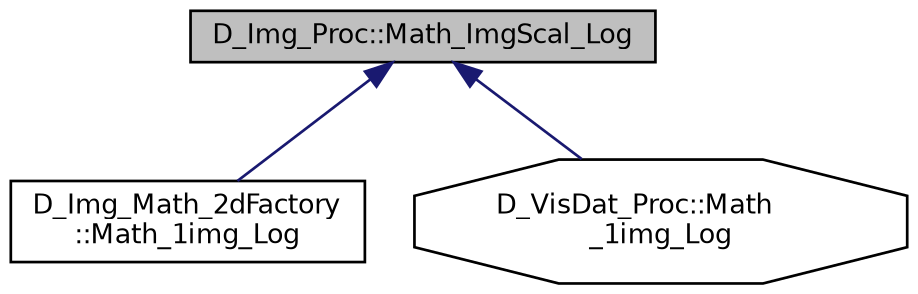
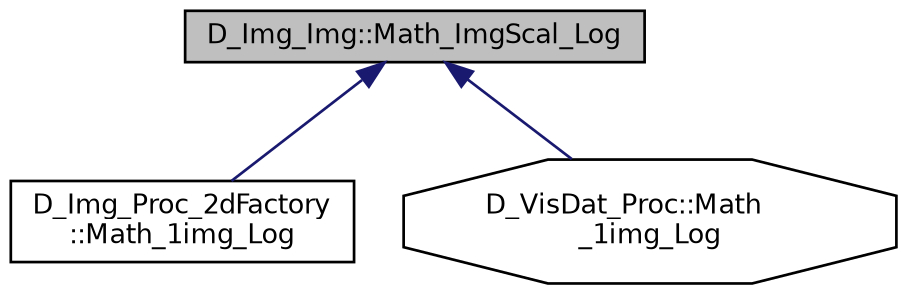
(423, 36) -> (415, 36)
(188, 222) -> (182, 222)
